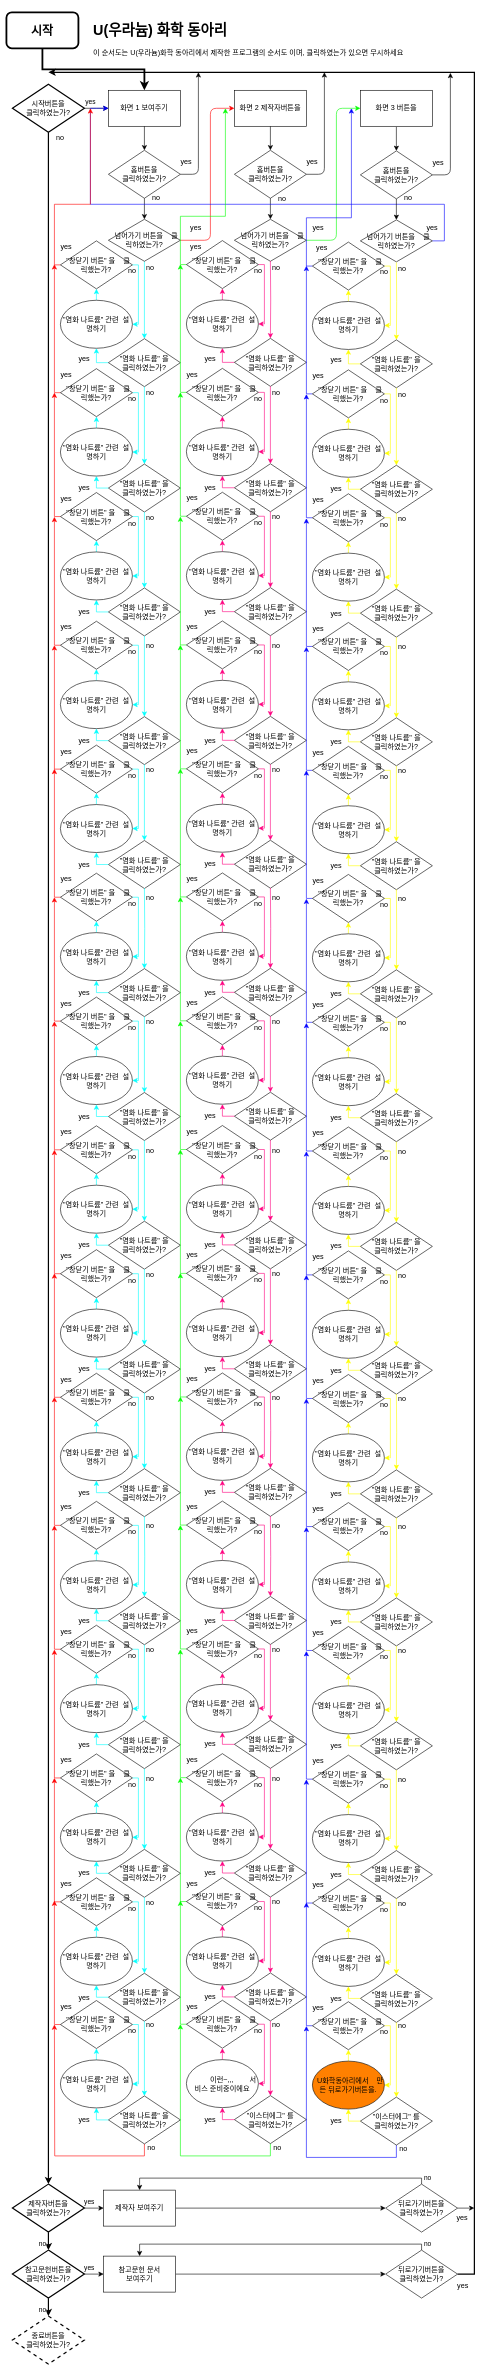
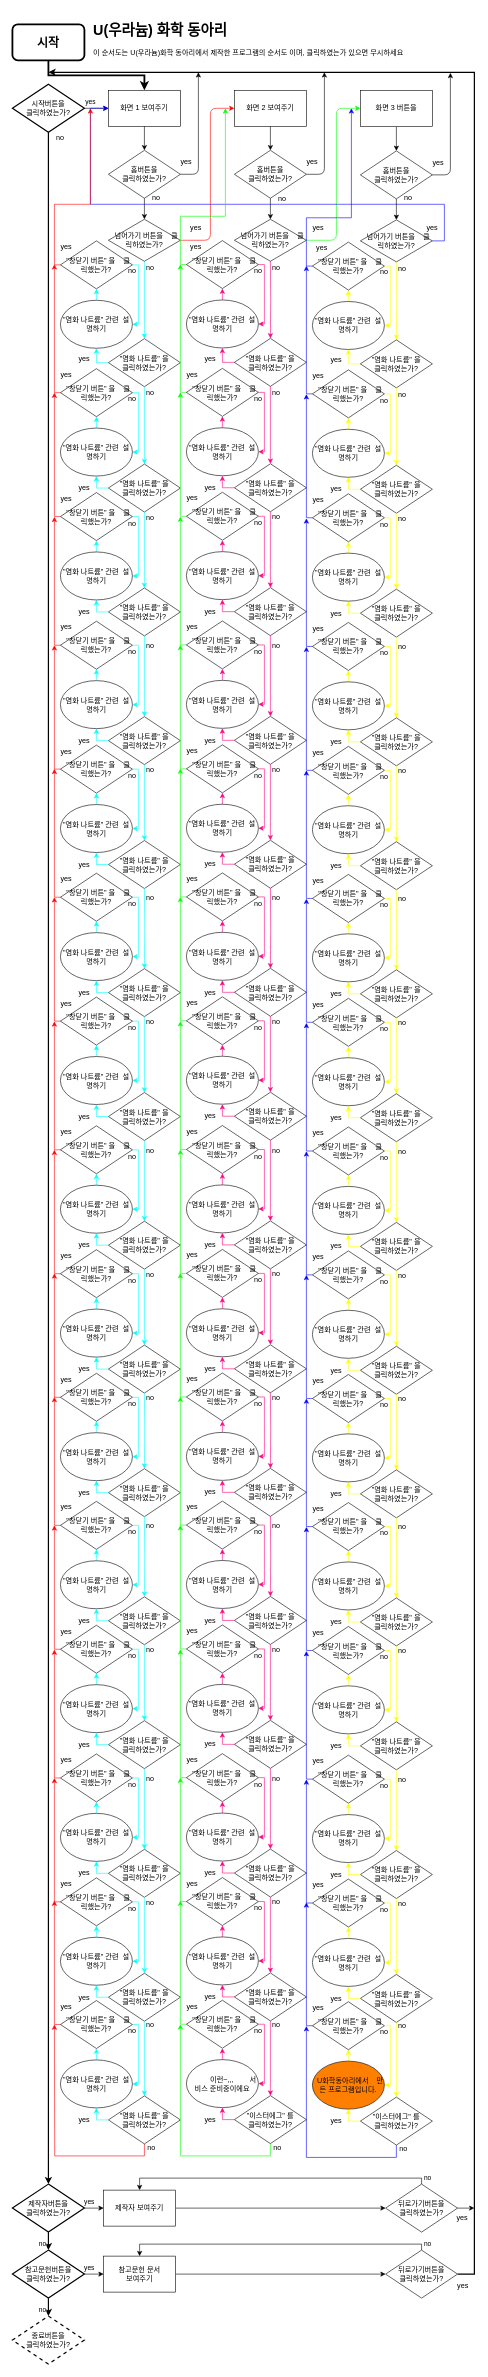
(42, 30) -> (48, 42)
(270, 108) -> (270, 108)
(348, 2085) -> (348, 2085)
